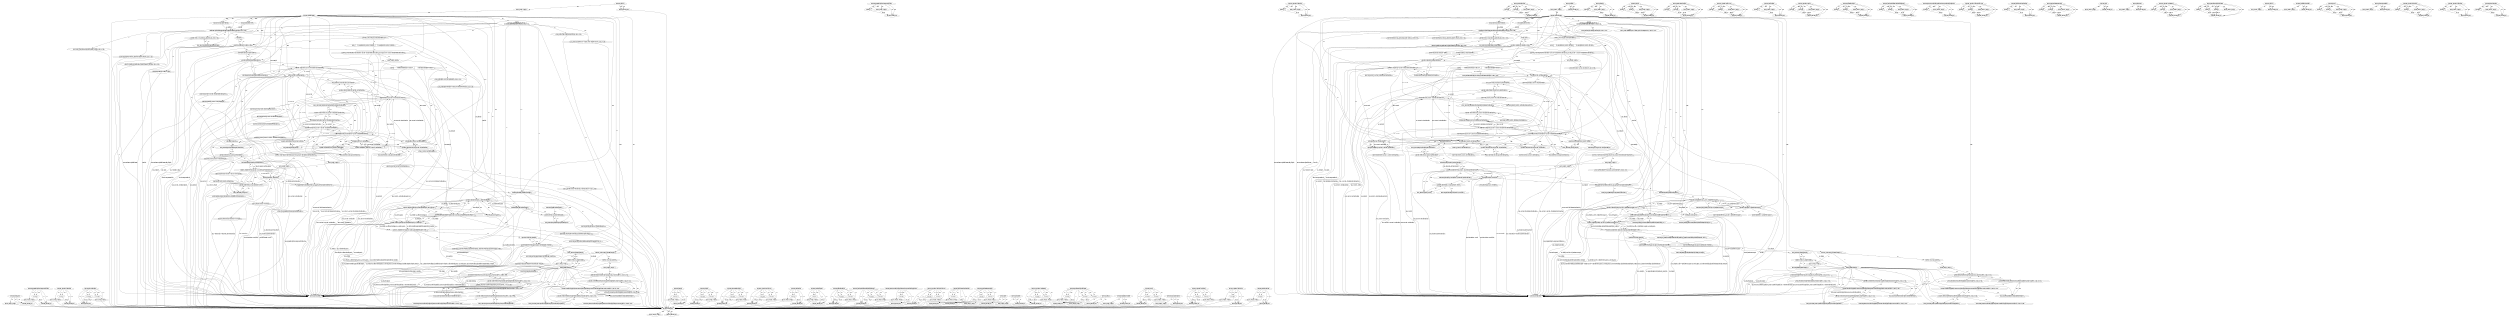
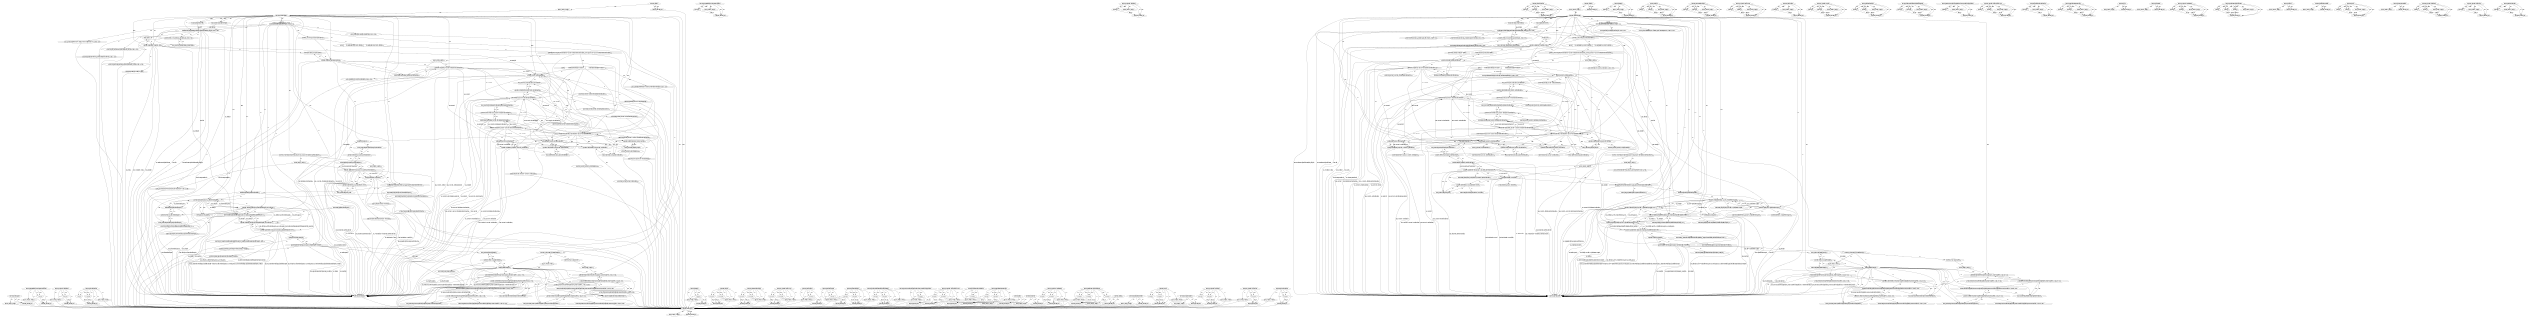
(547, 203) -> (303, 196)
